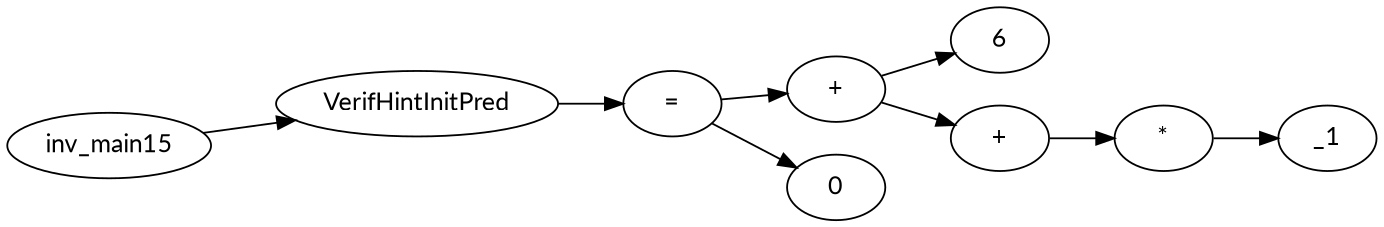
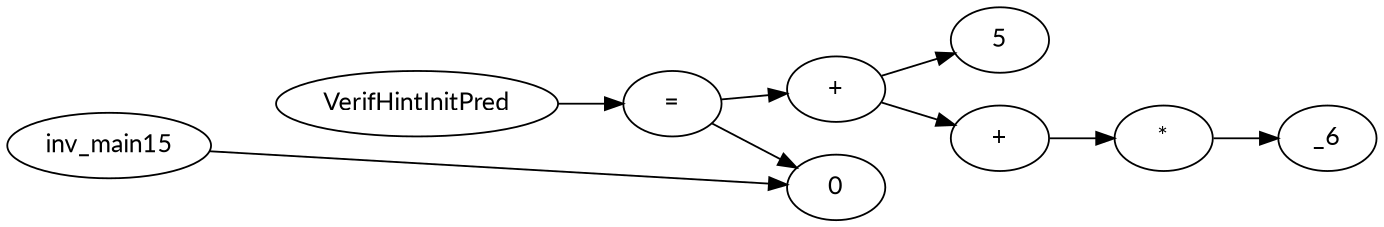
(1000, 40) -> (1000, 40)
(240, 128) -> (489, 167)
(1327, 138) -> (1327, 138)
